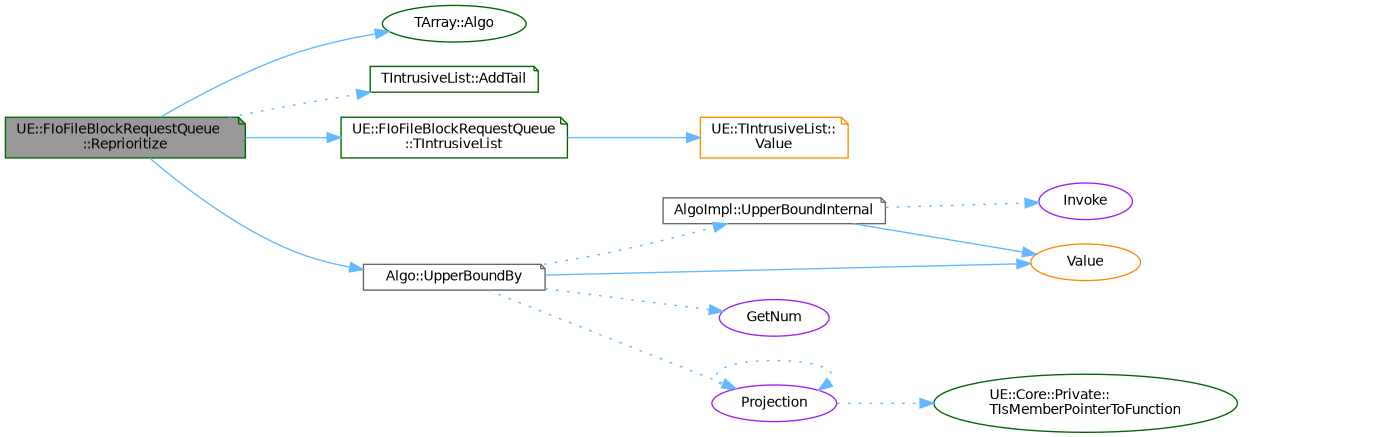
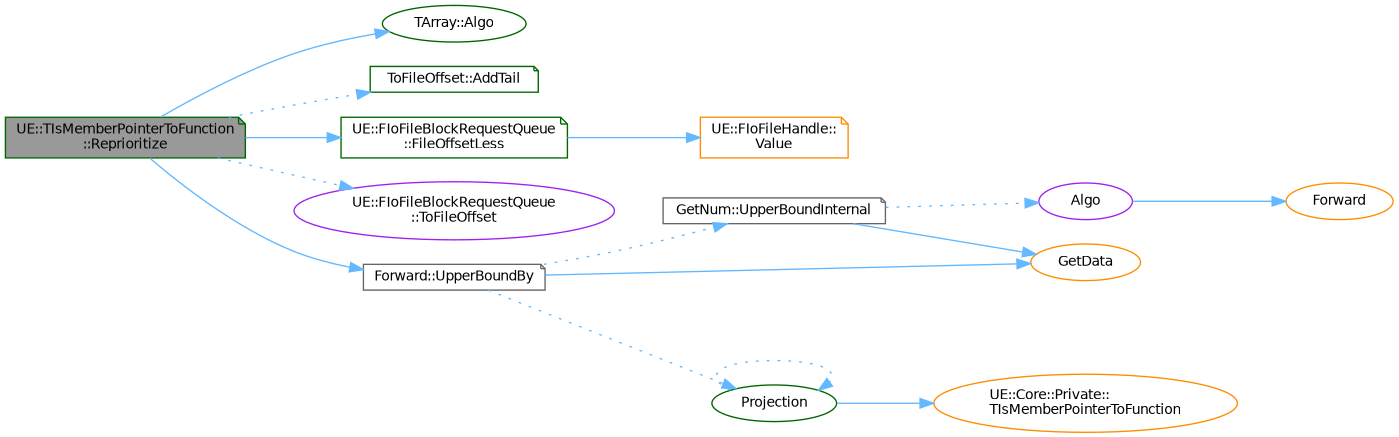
(454, 79) -> (454, 79)
(125, 138) -> (125, 138)
(454, 138) -> (454, 138)
(774, 138) -> (774, 138)
(1086, 201) -> (1086, 201)
none -> (1340, 201)
none -> (454, 211)
(774, 211) -> (774, 211)
(1086, 262) -> (1086, 262)
(454, 277) -> (454, 277)
(774, 318) -> none
(774, 403) -> (774, 403)
(878, 403) -> (878, 403)
(1086, 403) -> (1086, 403)
